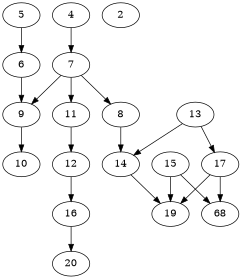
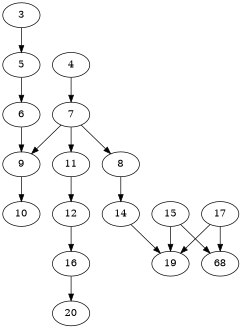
none -> (21, 15)
(121, 15) -> none
(195, 115) -> none
